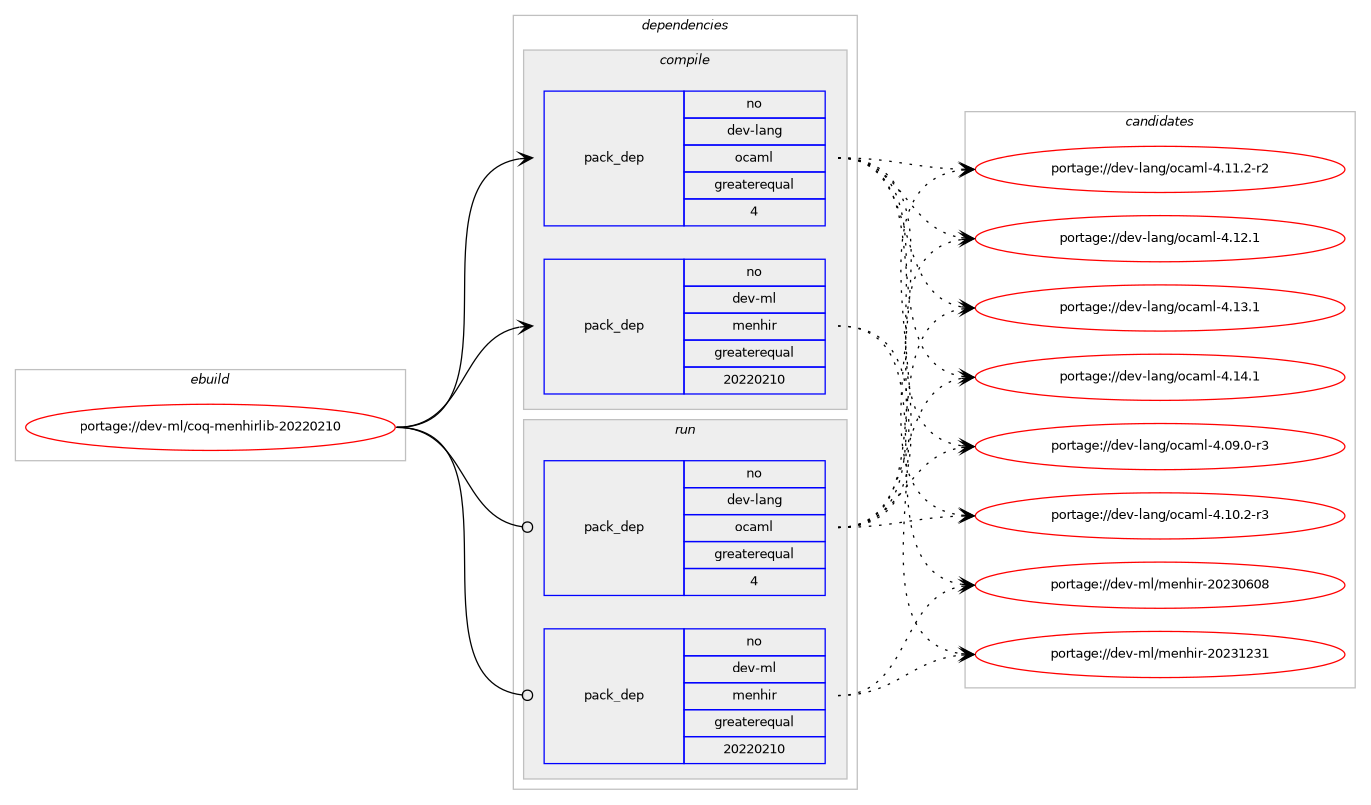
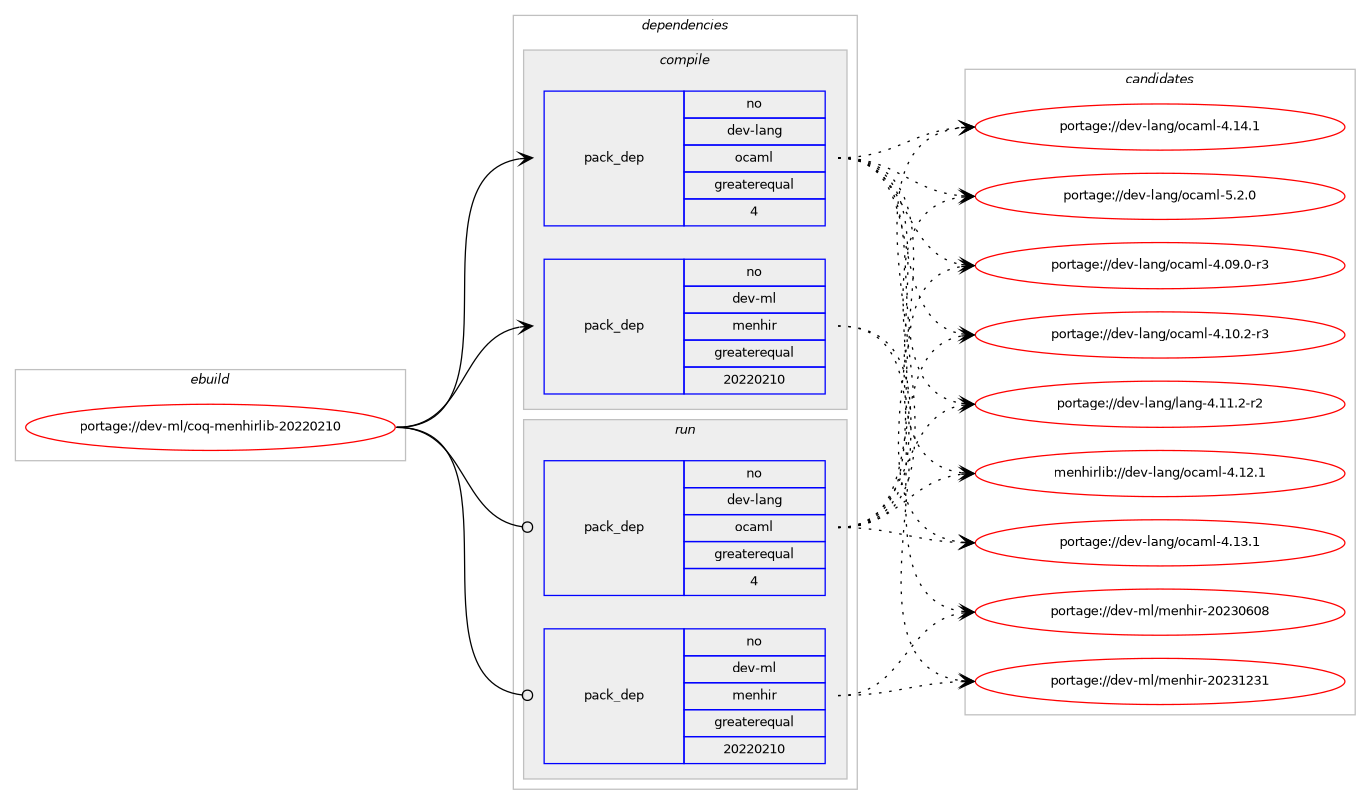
(1160, 169) -> (1160, 404)
none -> (1160, 196)
(1160, 239) -> (1160, 474)
